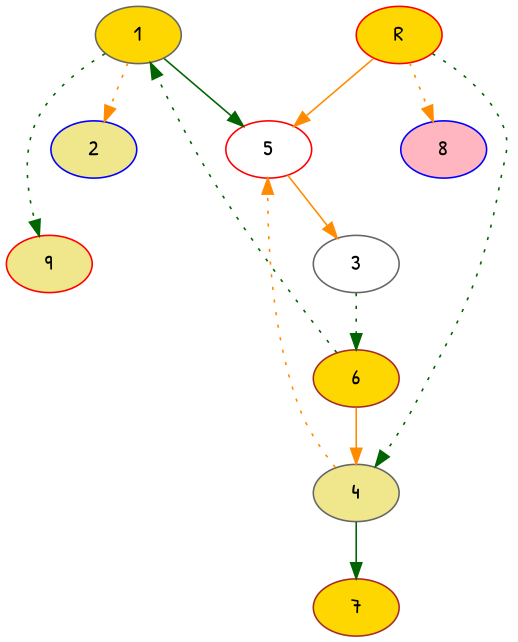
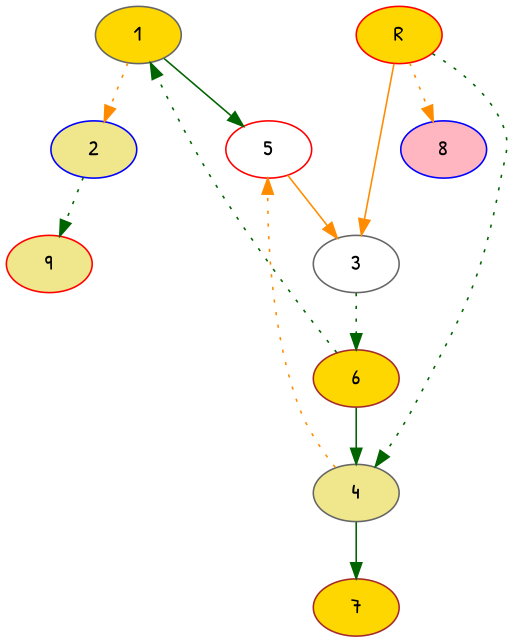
(340, 87) -> (379, 141)
(36, 123) -> (75, 199)
(356, 428) -> (356, 428)
